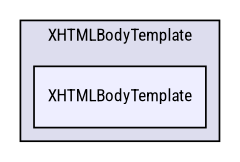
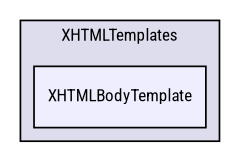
(120, 37) -> (120, 37)
